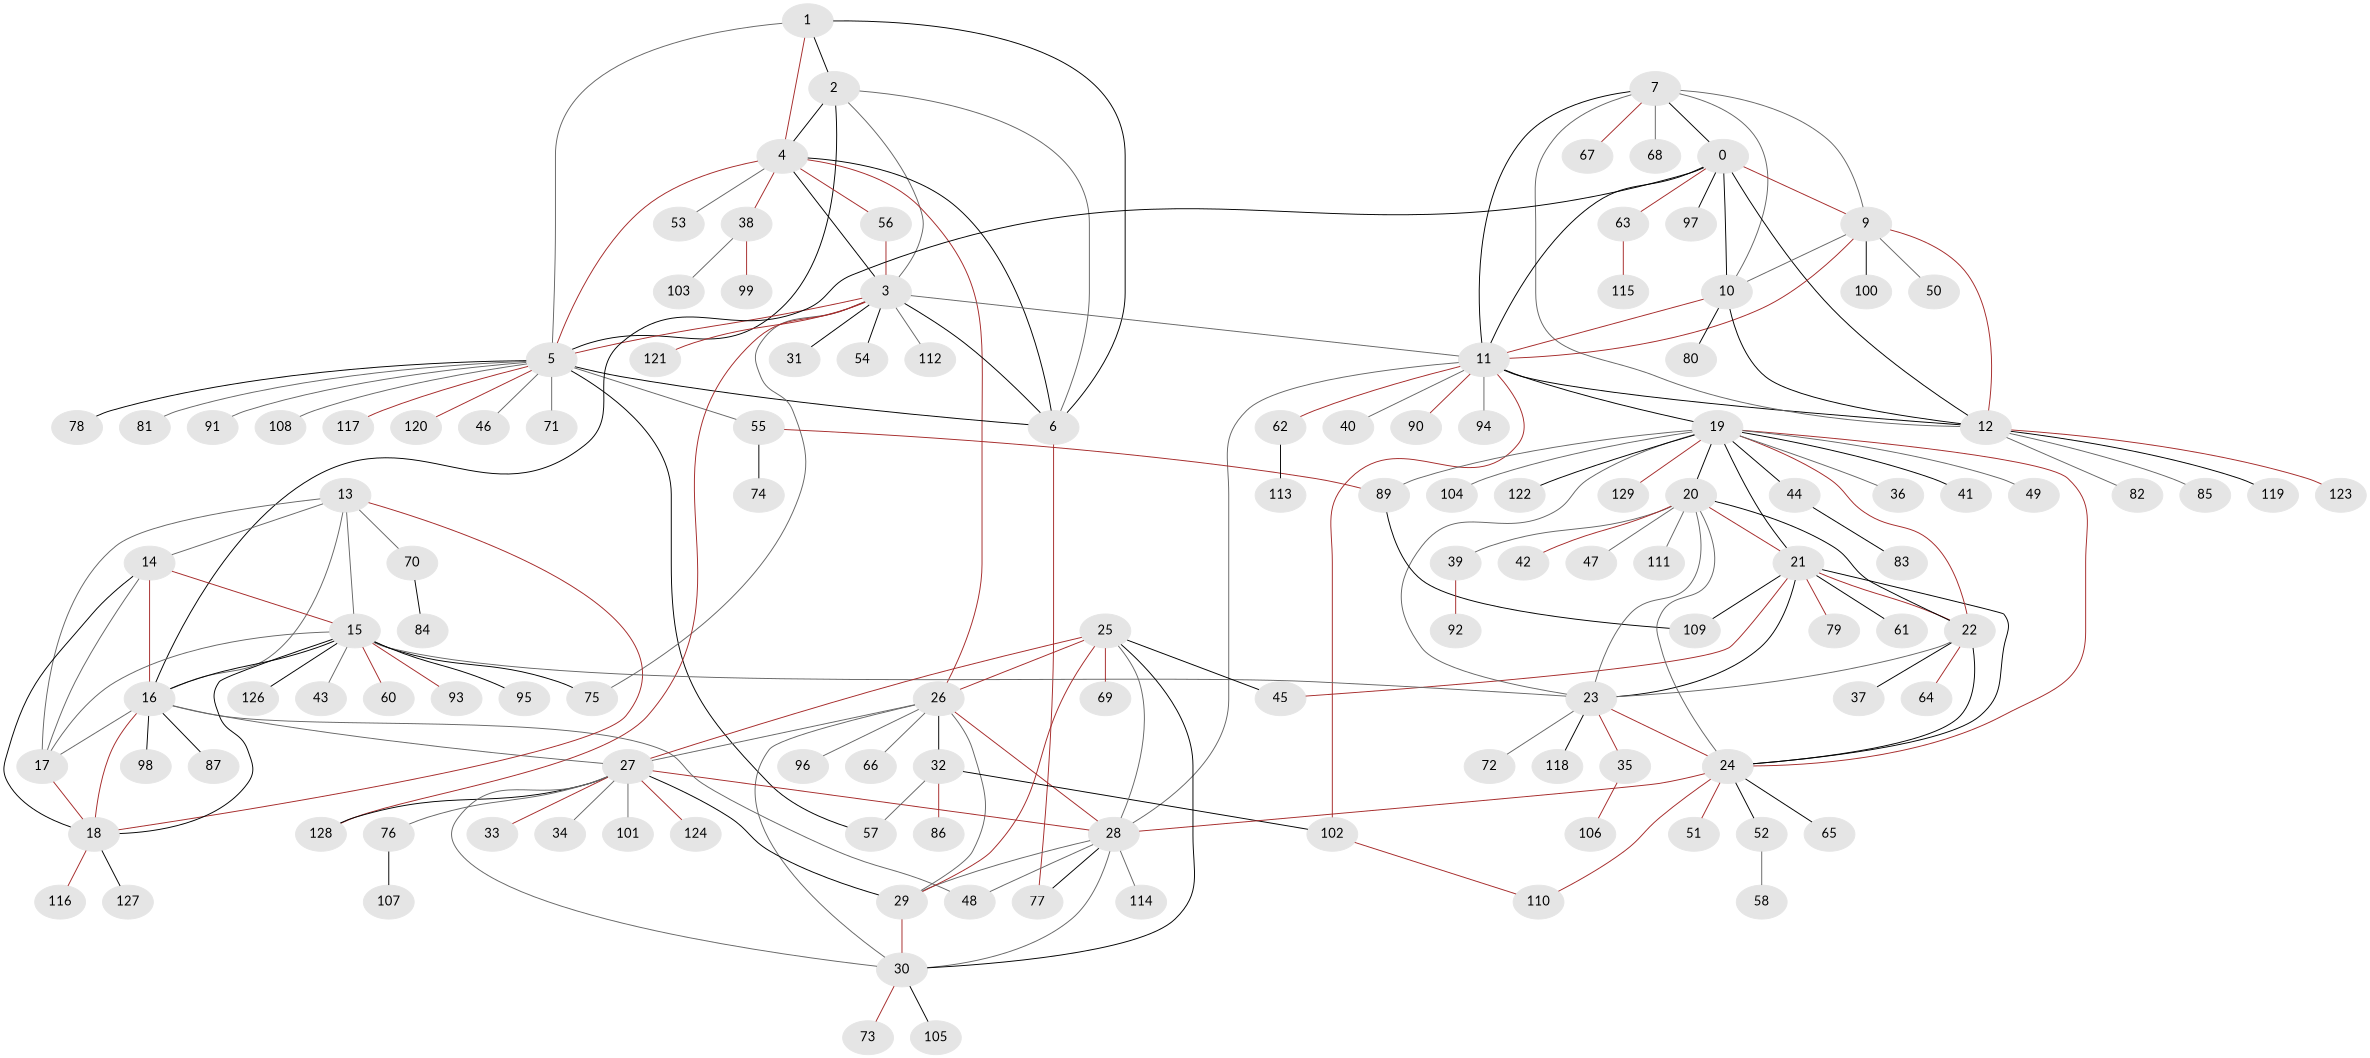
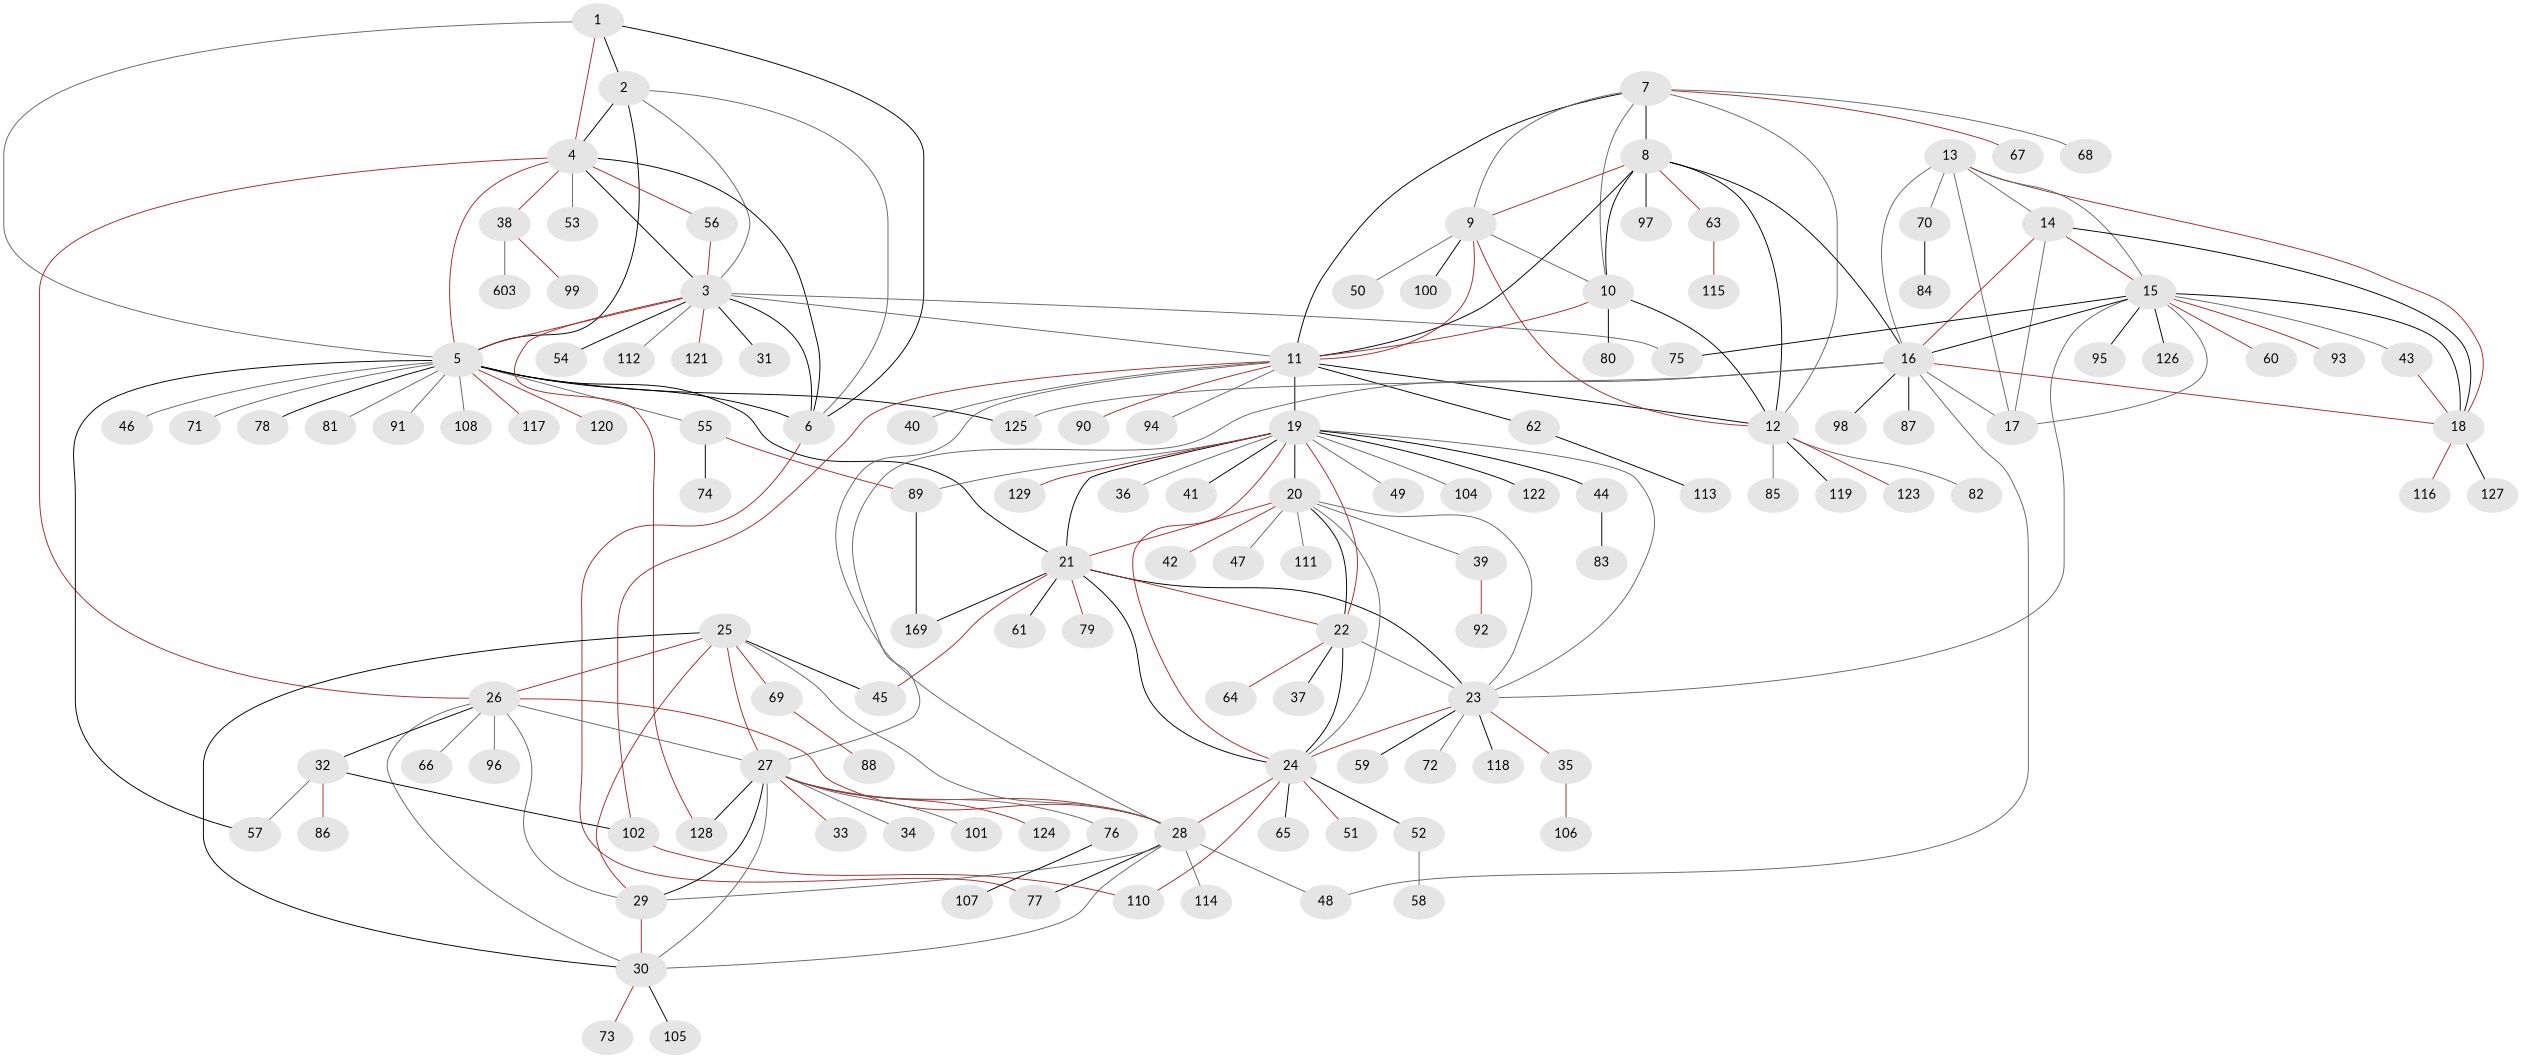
(1723, 156) -> (1646, 156)
(679, 292) -> (505, 292)
(1379, 389) -> (1415, 394)
none -> (1016, 428)
none -> (771, 442)
(1695, 631) -> (916, 631)
none -> (869, 767)
none -> (1363, 767)
(68, 800) -> (2433, 394)
